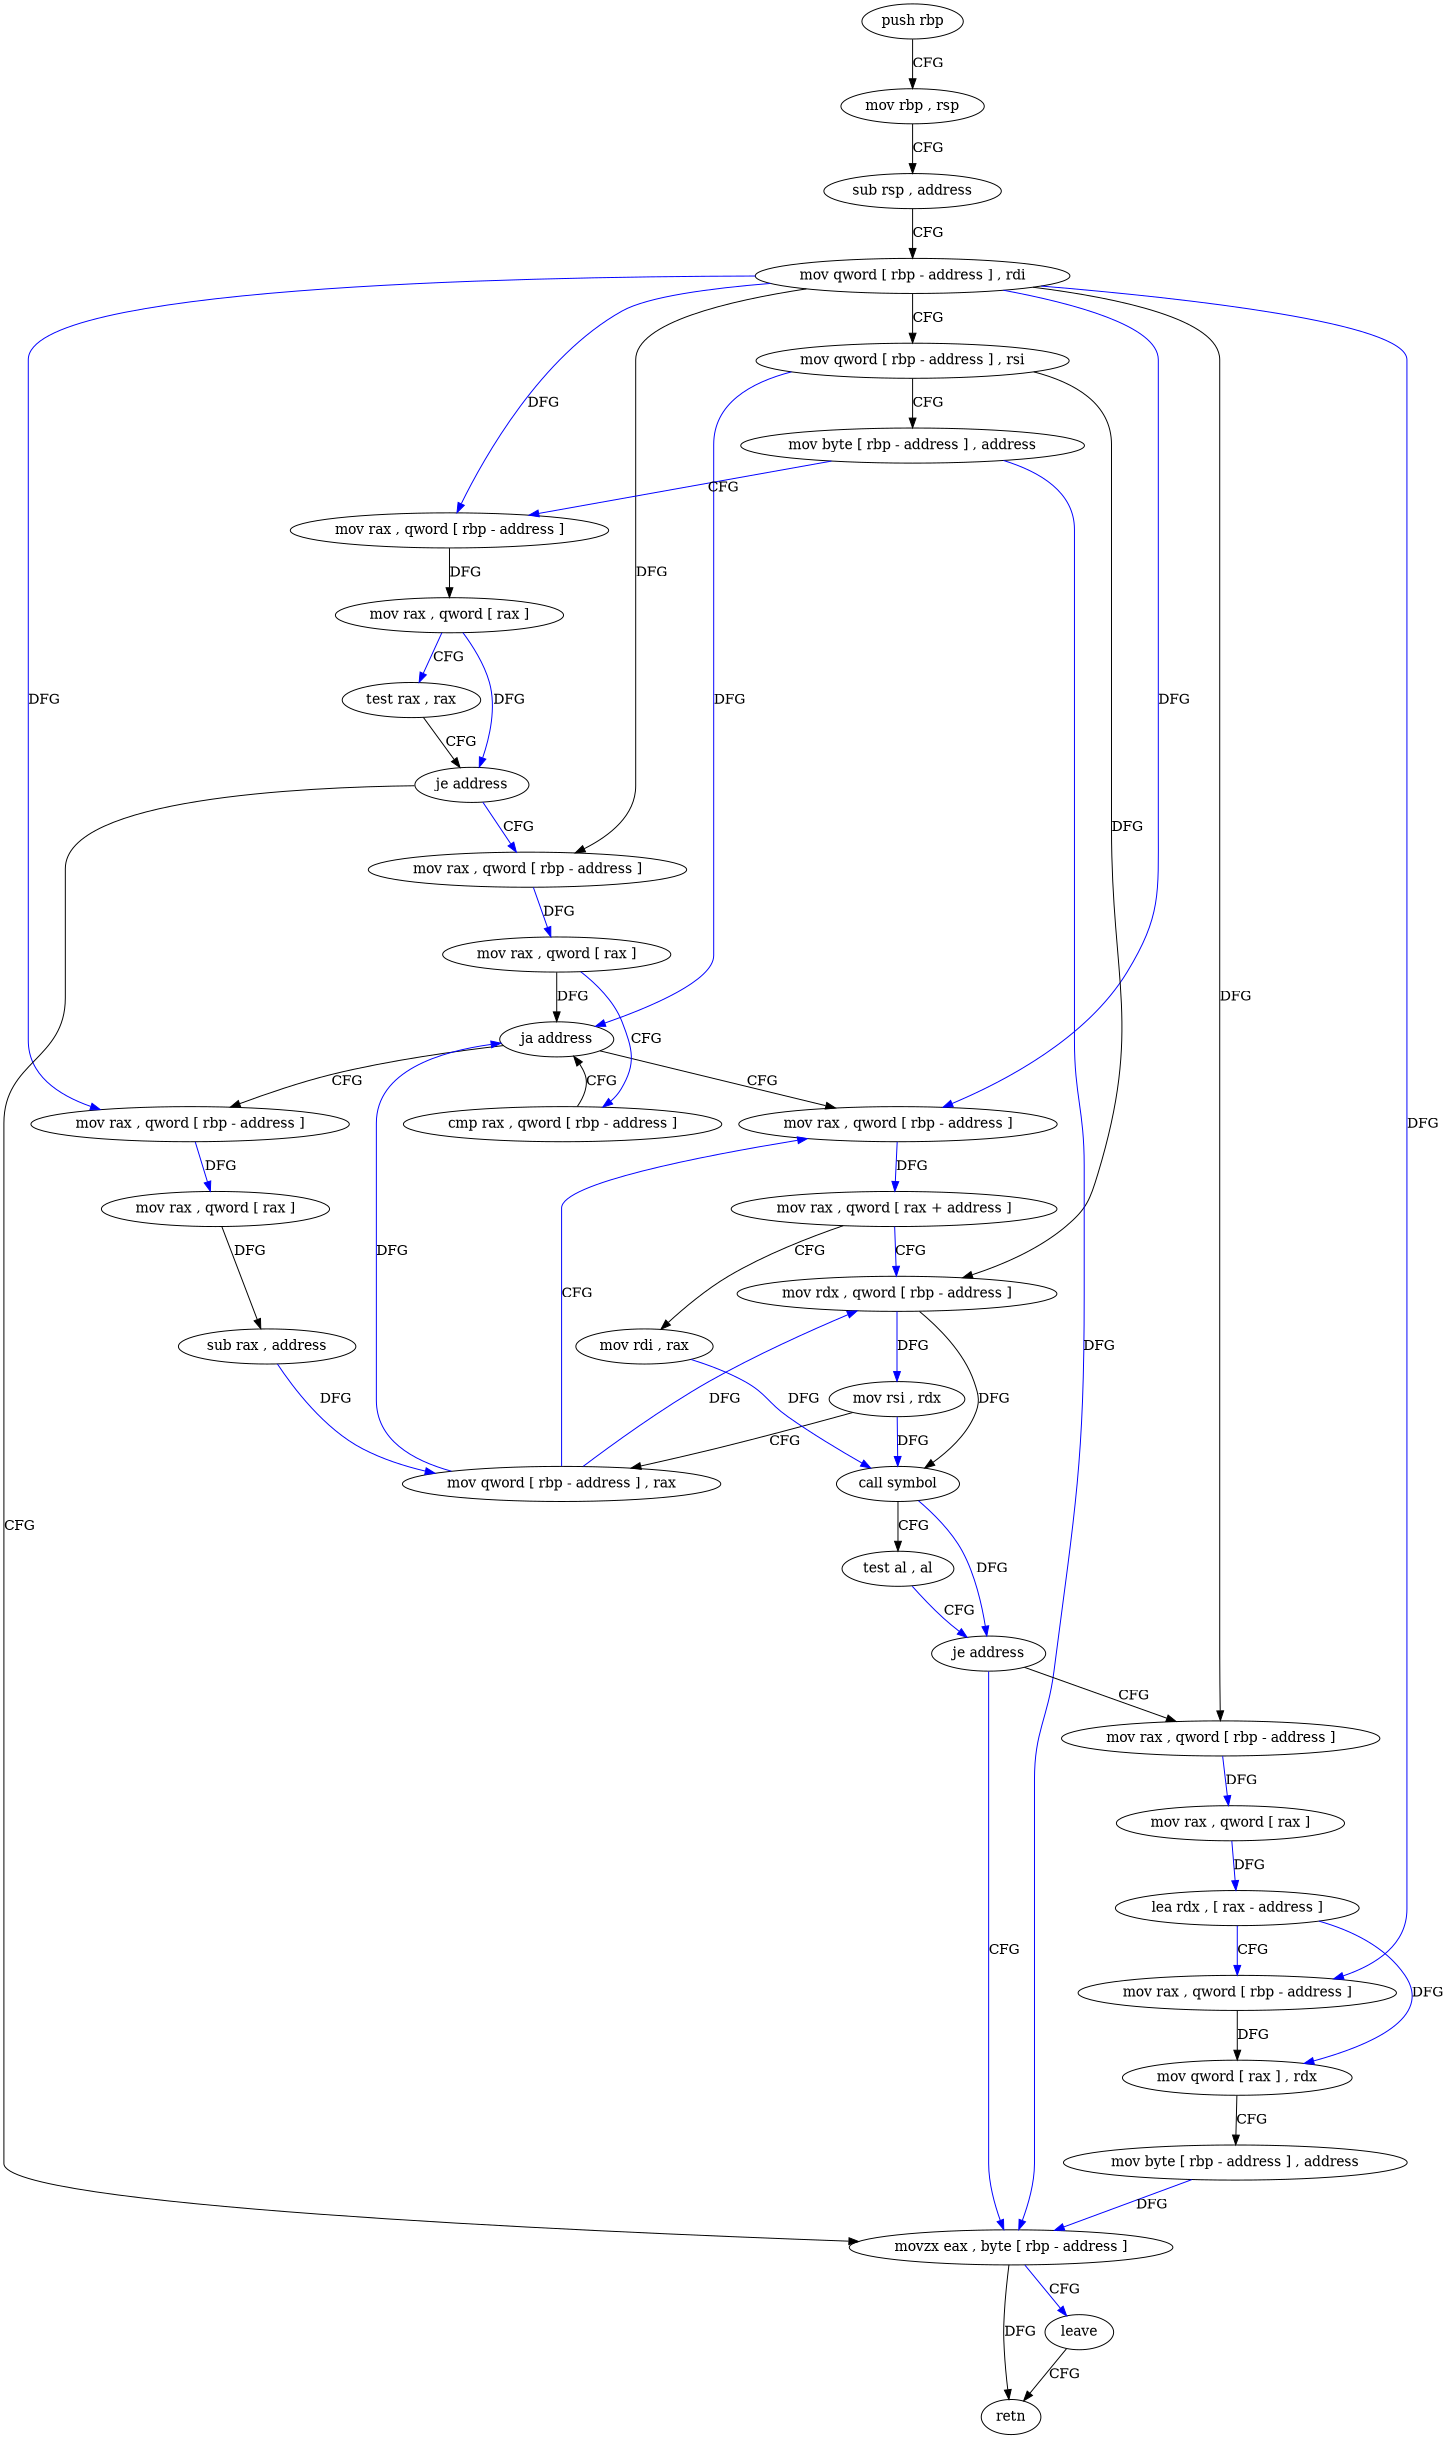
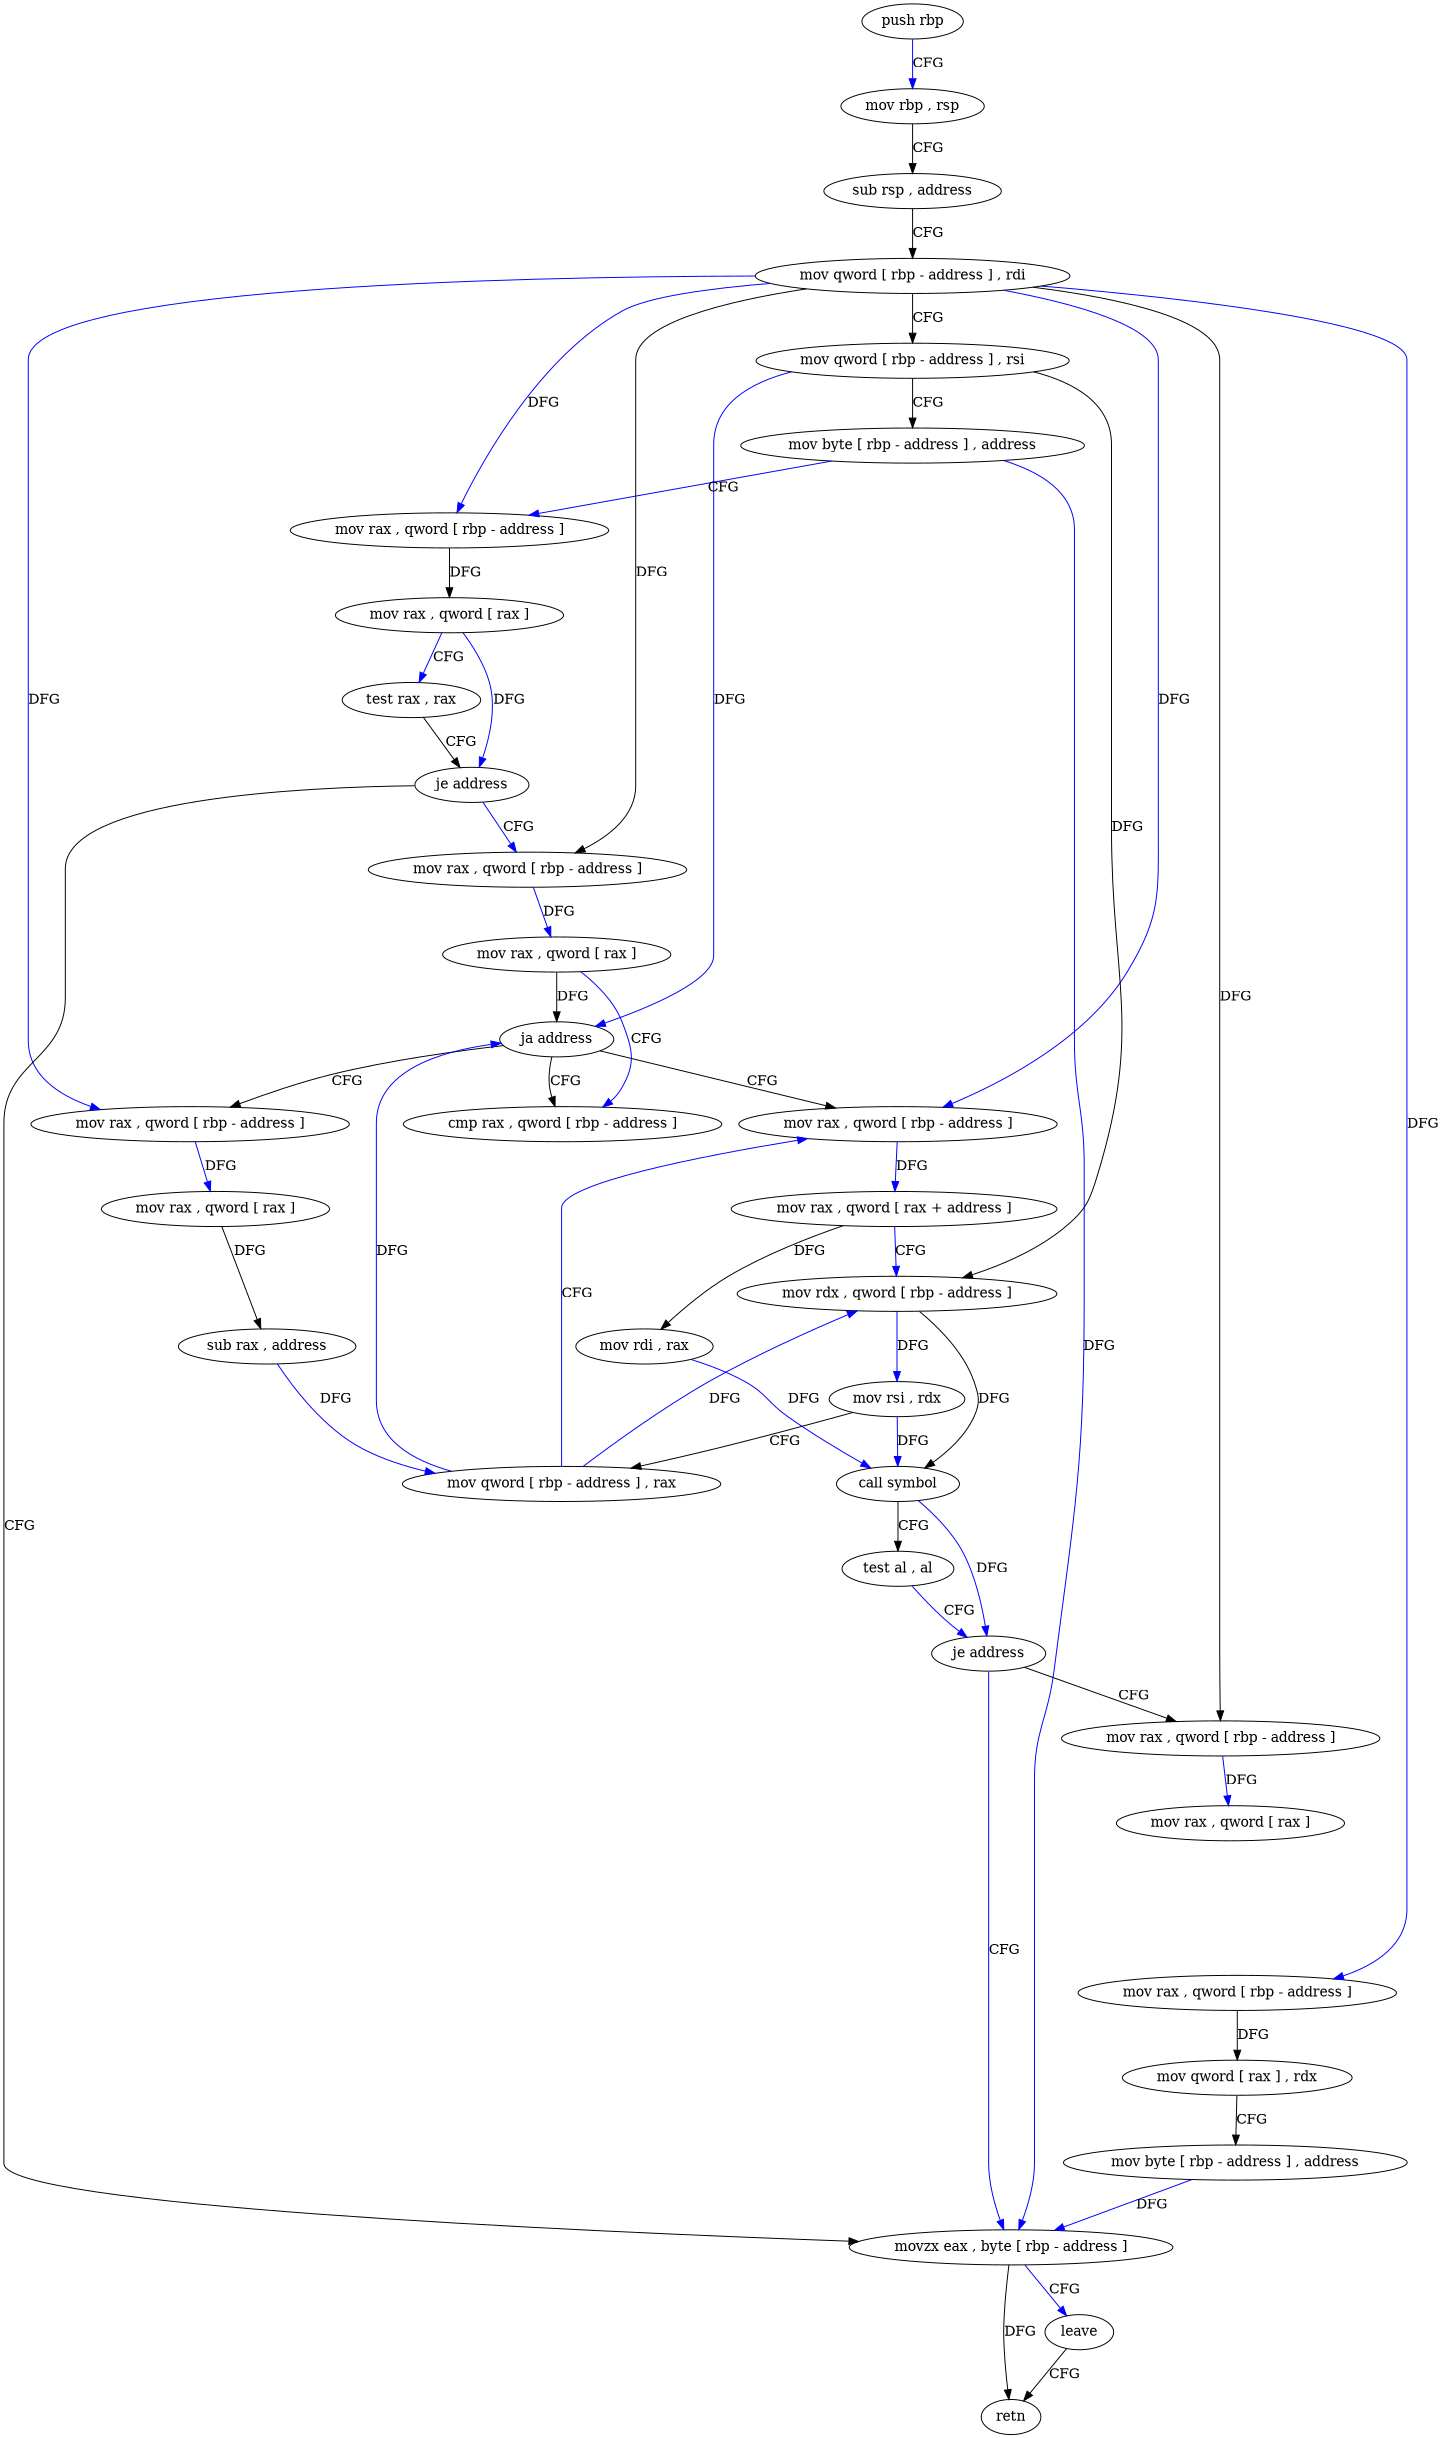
(913, 59) -> (913, 59)
(586, 1086) -> (549, 1077)
(810, 1251) -> (810, 1251)
(1237, 1908) -> none
